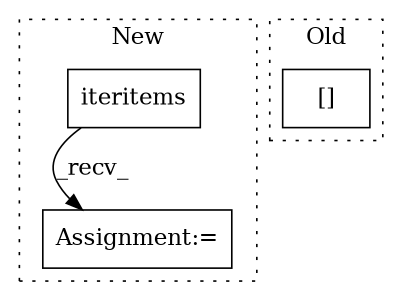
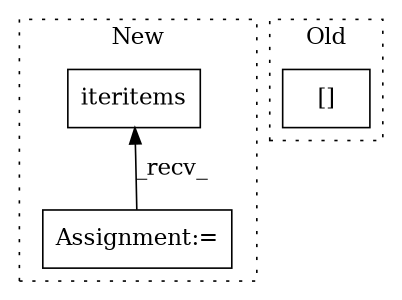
(54, 161) -> (136, 177)
